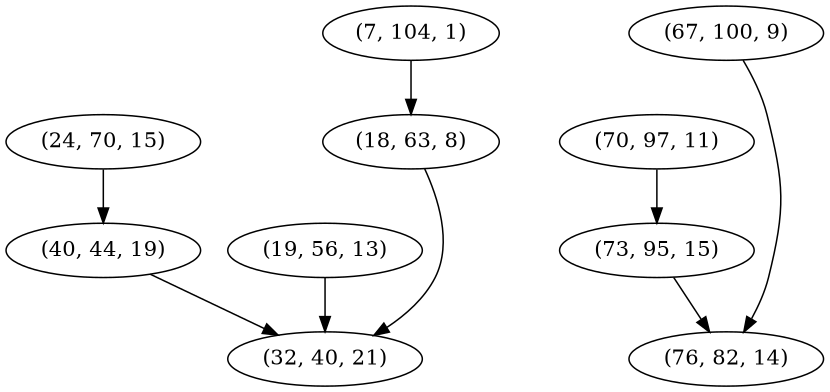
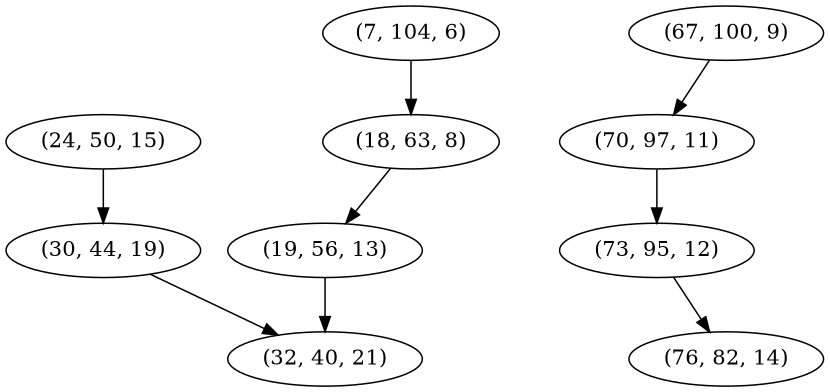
(411, 33) -> (411, 33)
(103, 142) -> (103, 142)
(780, 188) -> (696, 81)
(103, 250) -> (103, 250)
(657, 250) -> (657, 250)
(442, 257) -> (373, 190)
